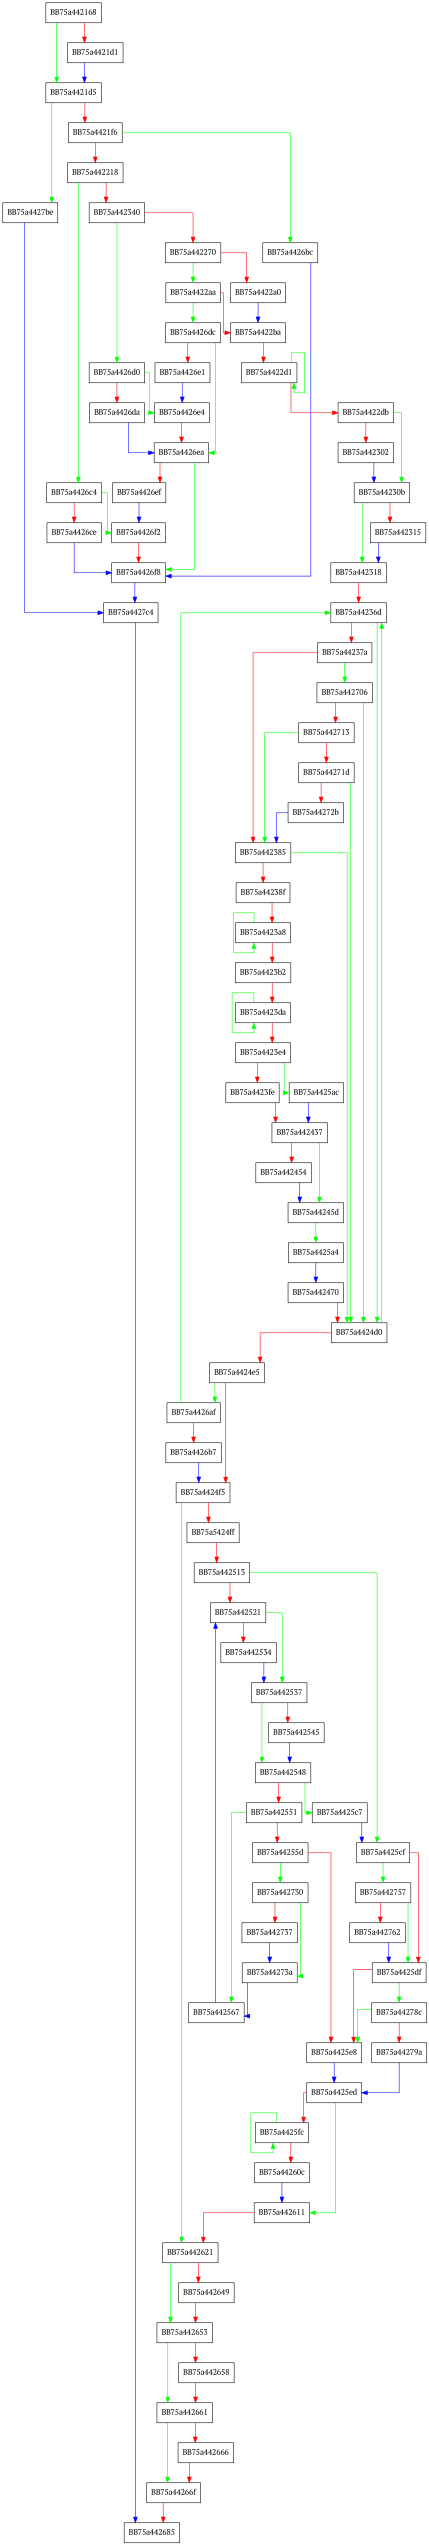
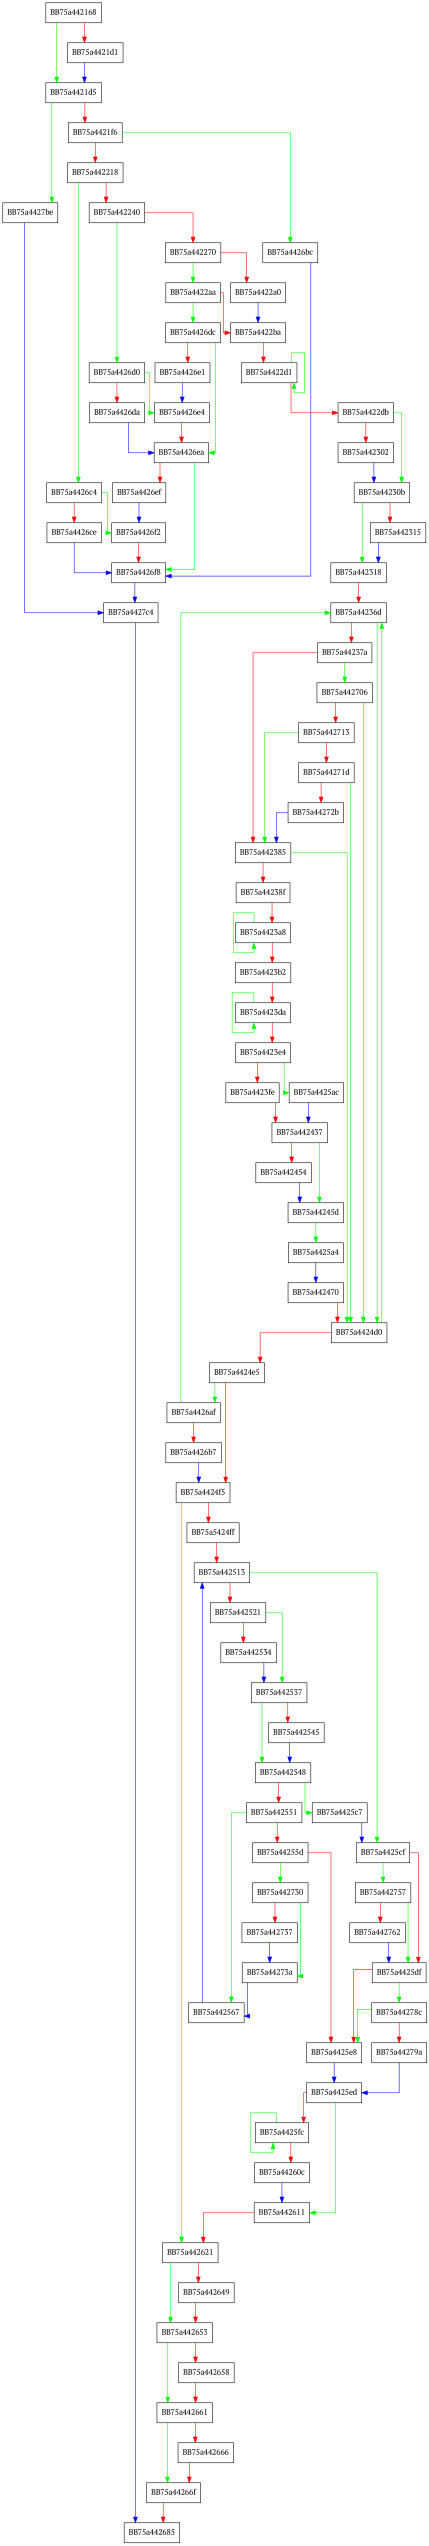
(117, 213) -> (117, 213)
(216, 1816) -> (202, 1796)
